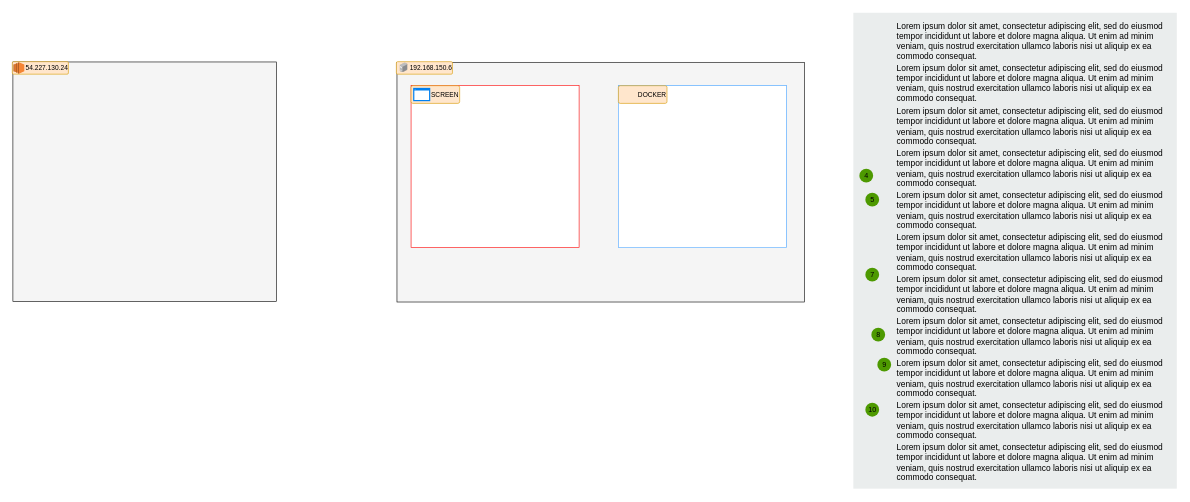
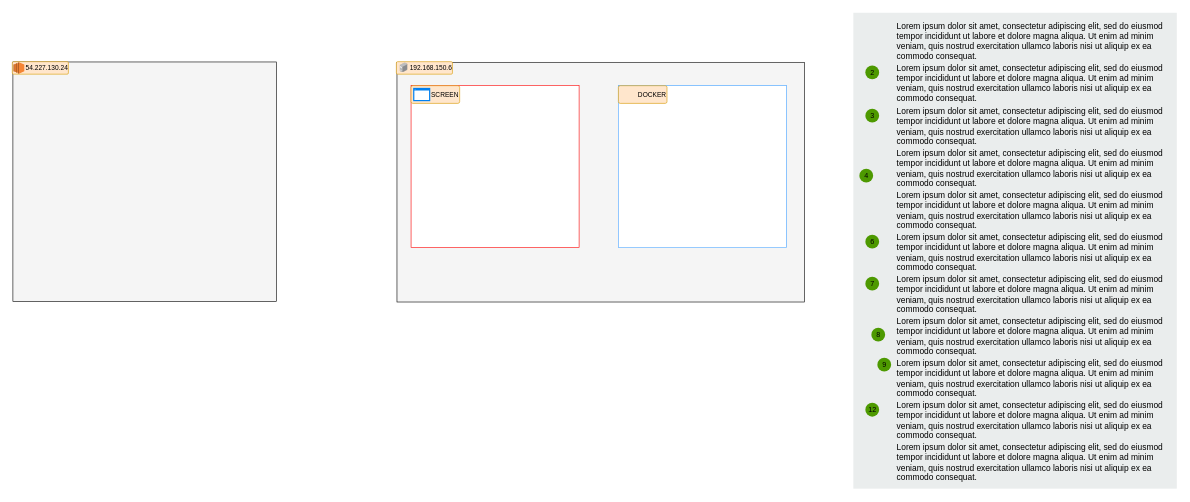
none -> (872, 72)
none -> (872, 116)
(872, 200) -> none
none -> (872, 242)
(872, 275) -> (872, 284)
(872, 410) -> (872, 410)
